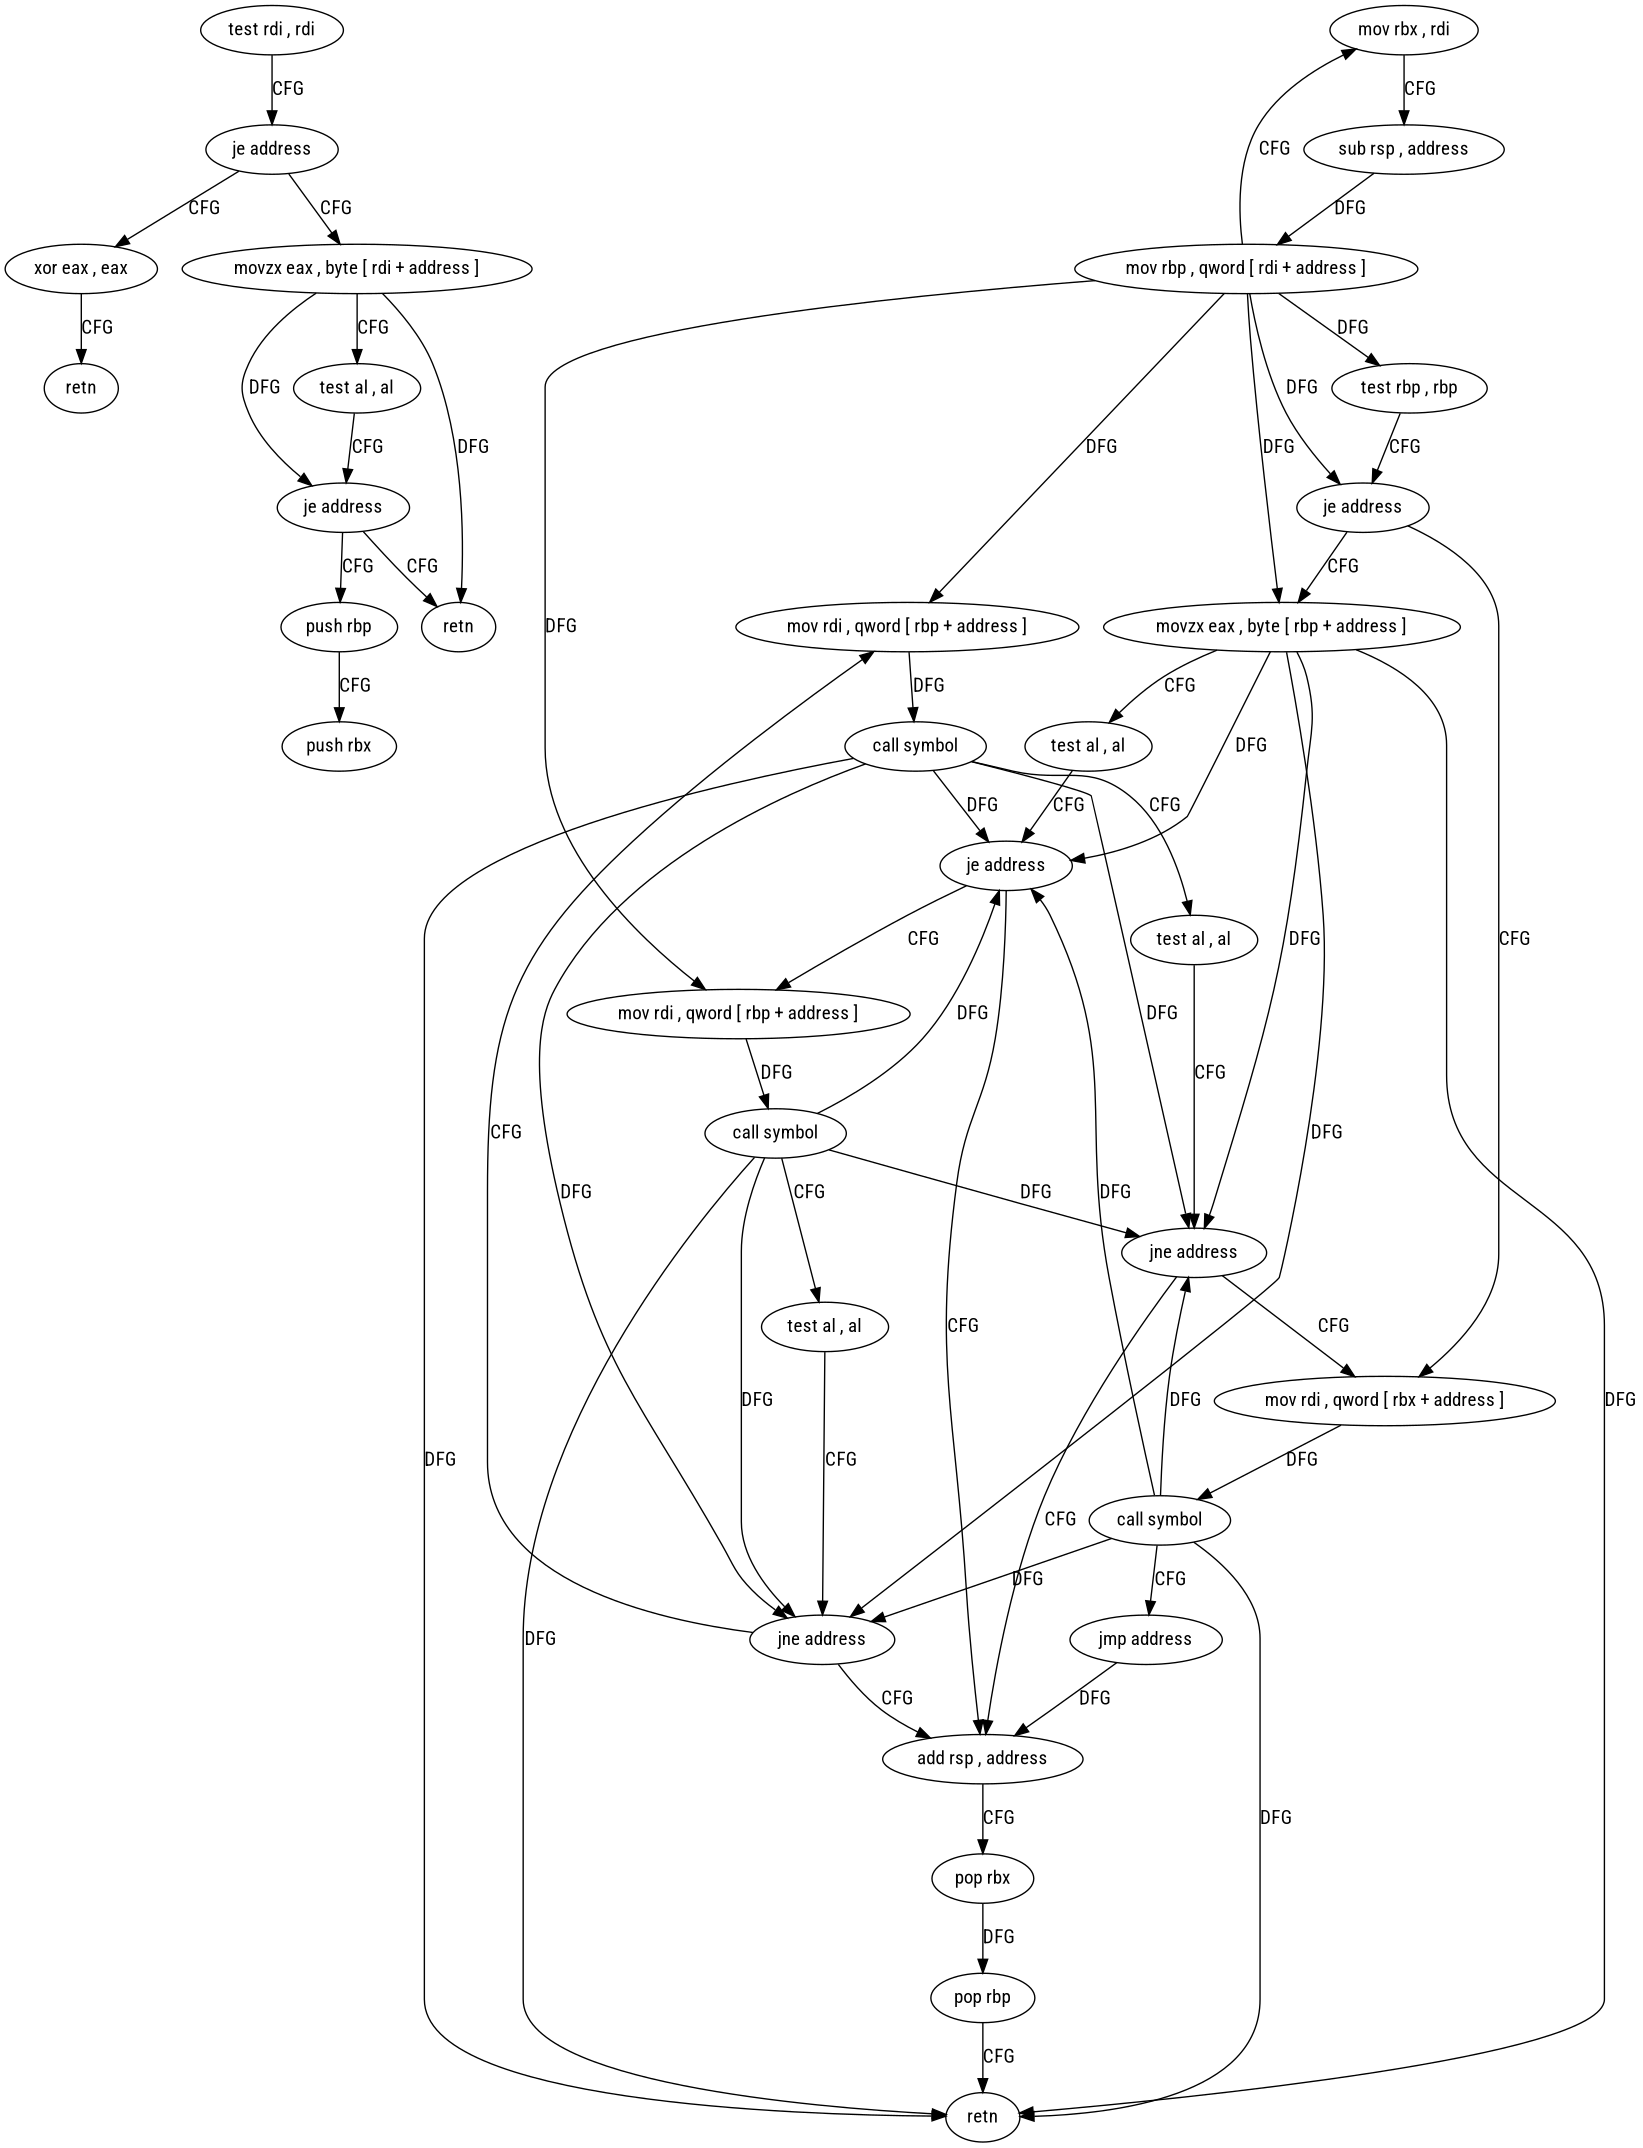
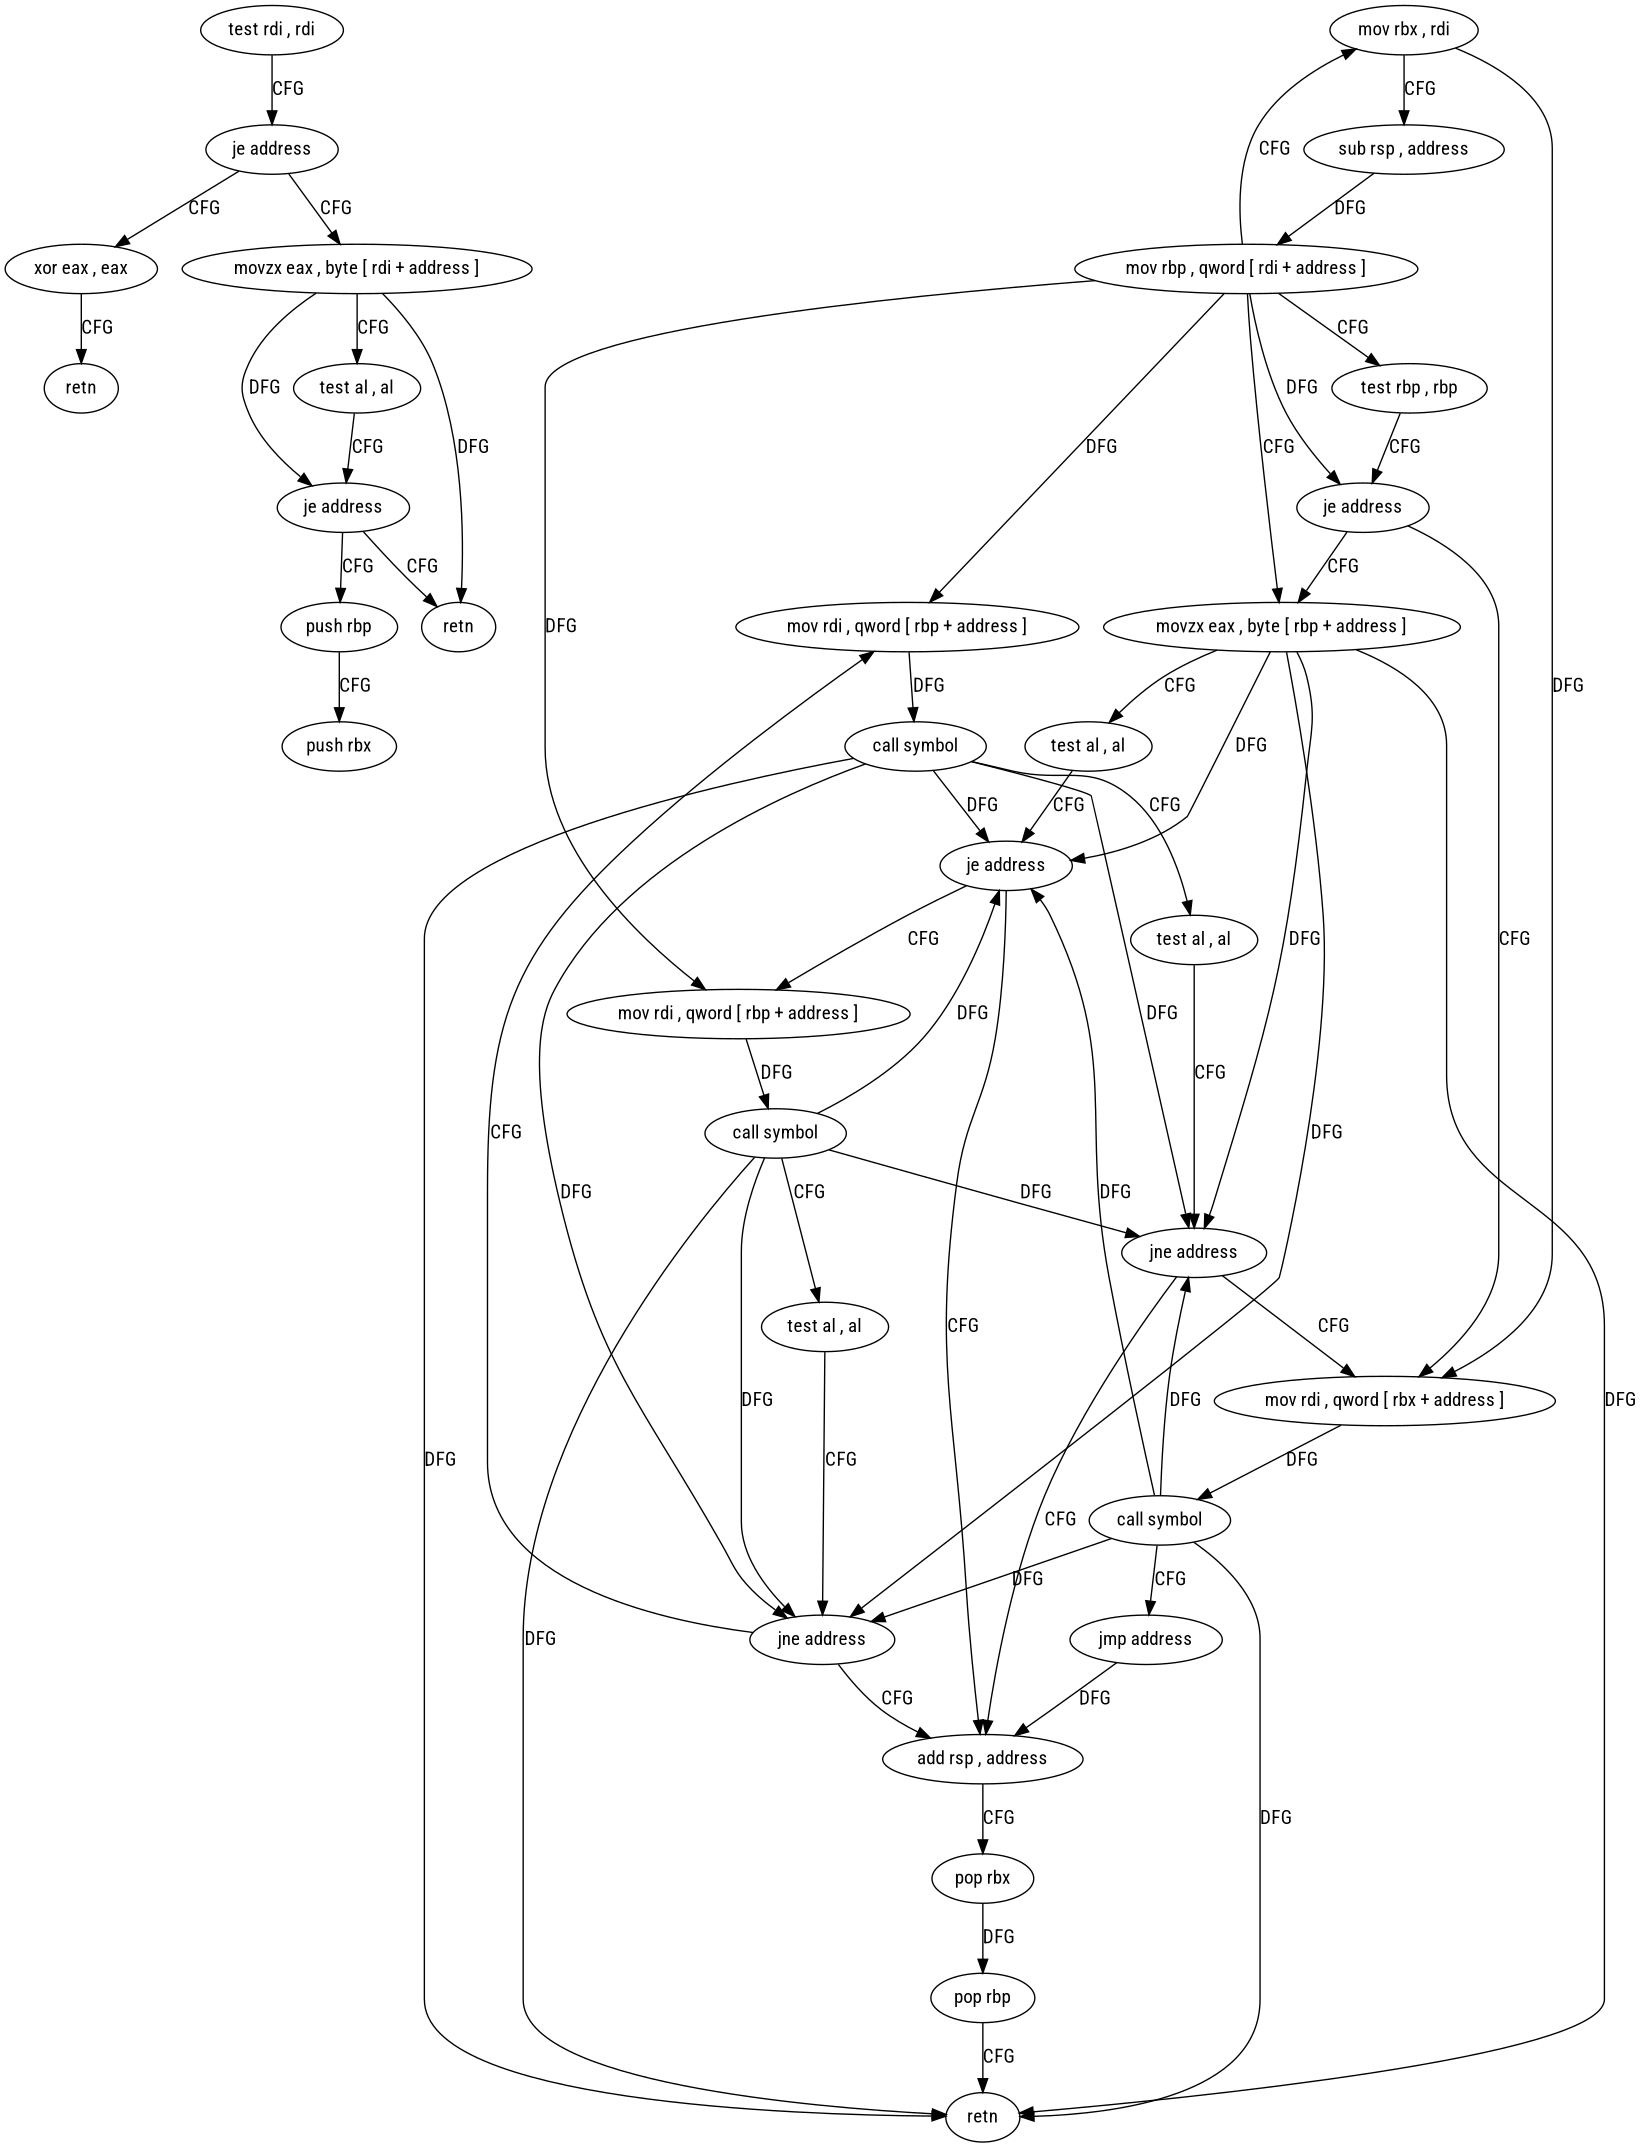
(1353, 329) -> (1353, 329)
(1279, 448) -> (1279, 448)
none -> (1552, 708)
